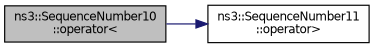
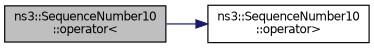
(289, 24) -> (289, 24)
